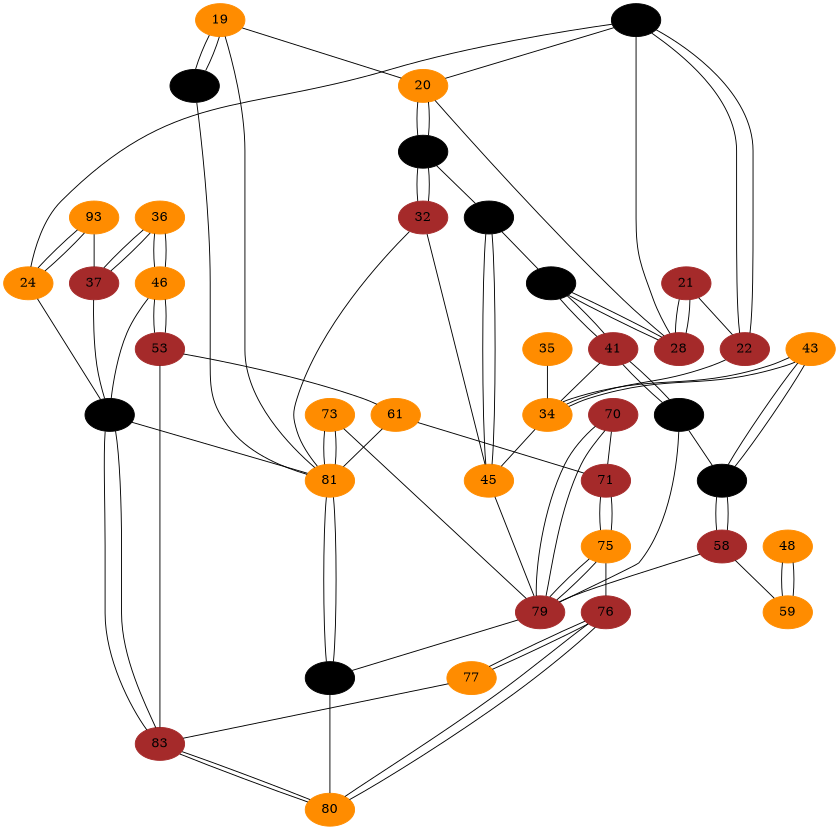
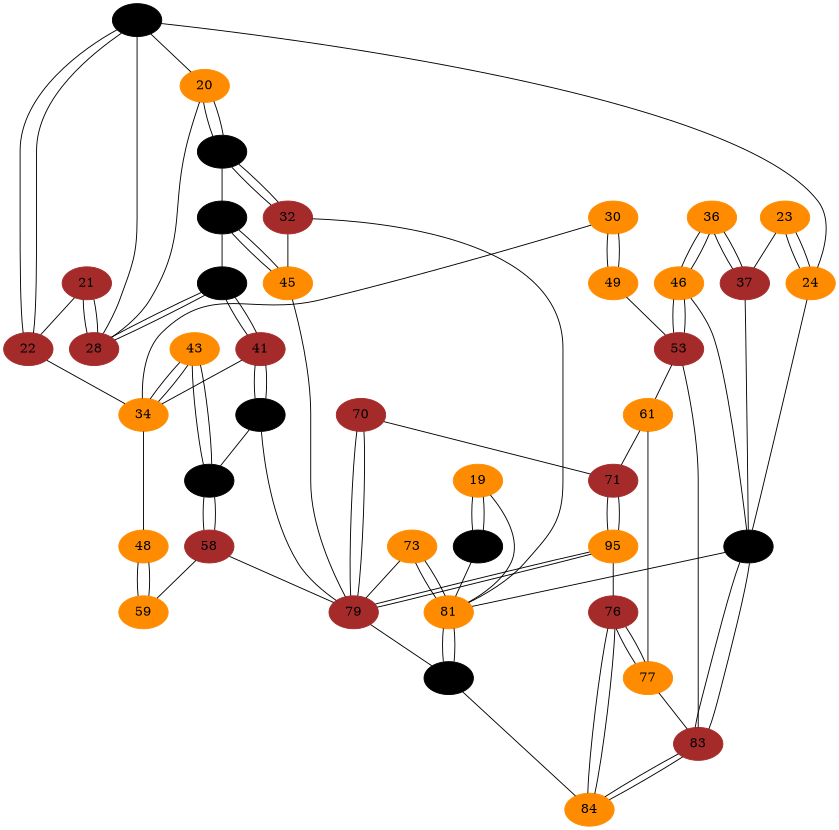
(322, 53) -> none
(94, 218) -> (785, 218)
none -> (613, 283)
(547, 349) -> (613, 218)
(519, 447) -> (143, 481)
(359, 451) -> (648, 546)
(606, 547) -> (613, 547)
(330, 810) -> (589, 810)
